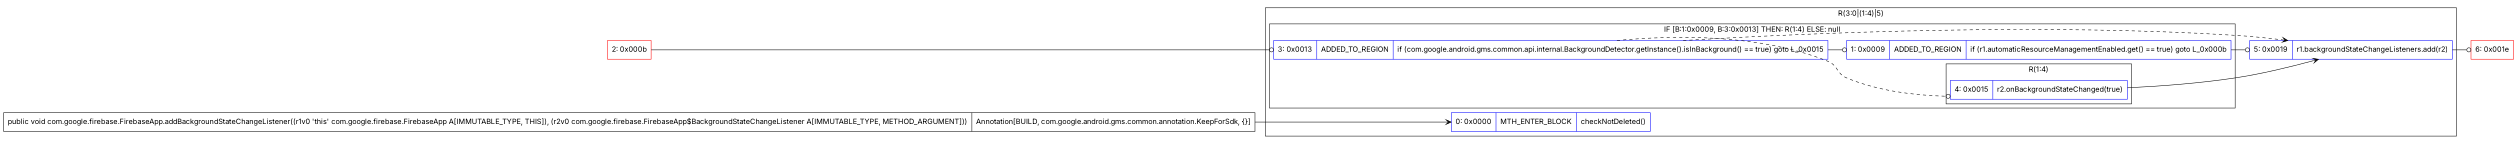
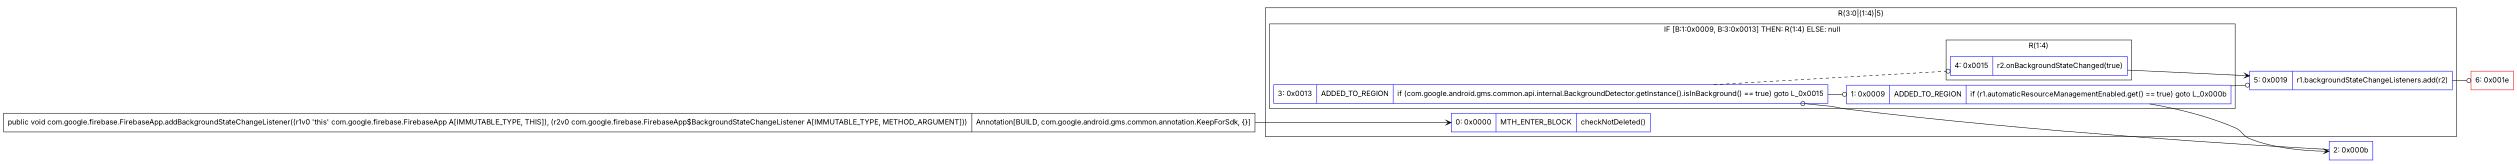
(1983, 30) -> none
(629, 50) -> (2351, 151)
none -> (2237, 129)
